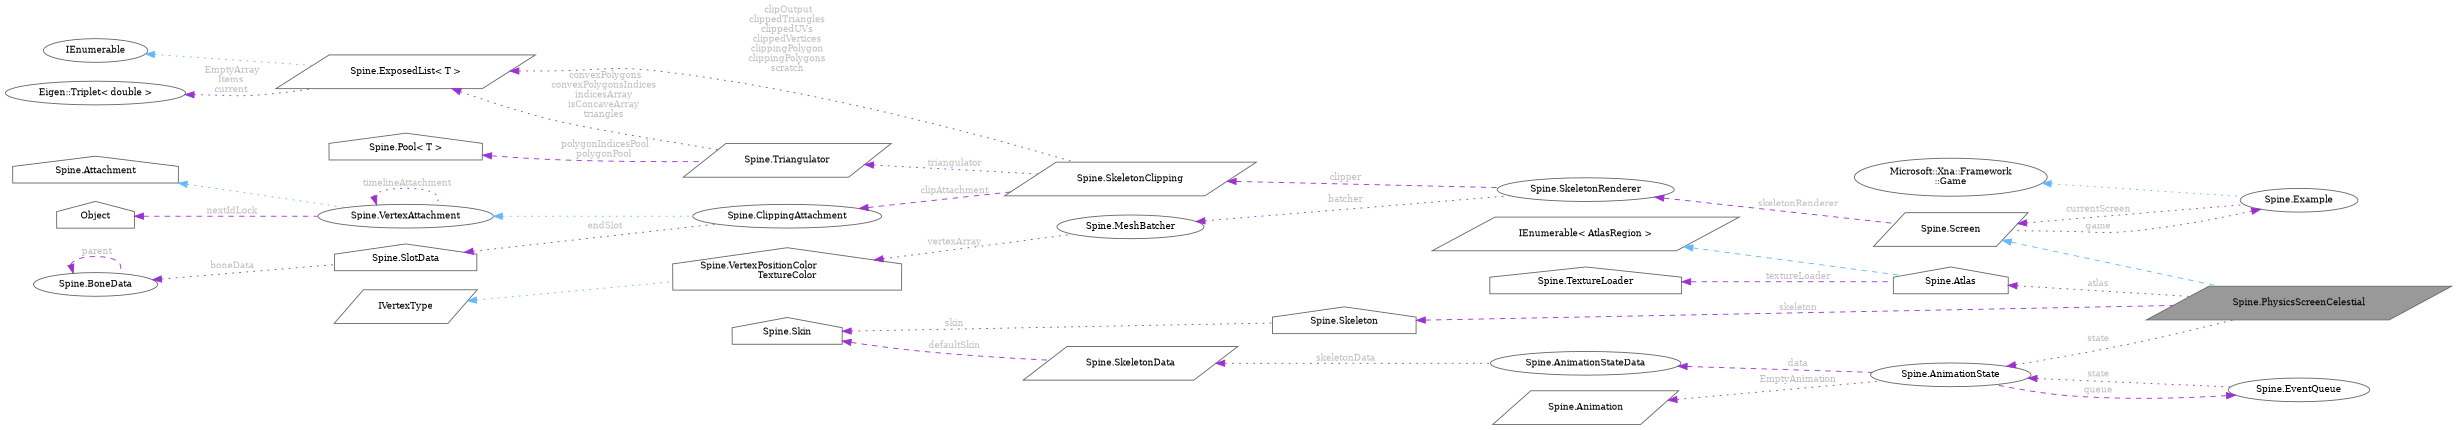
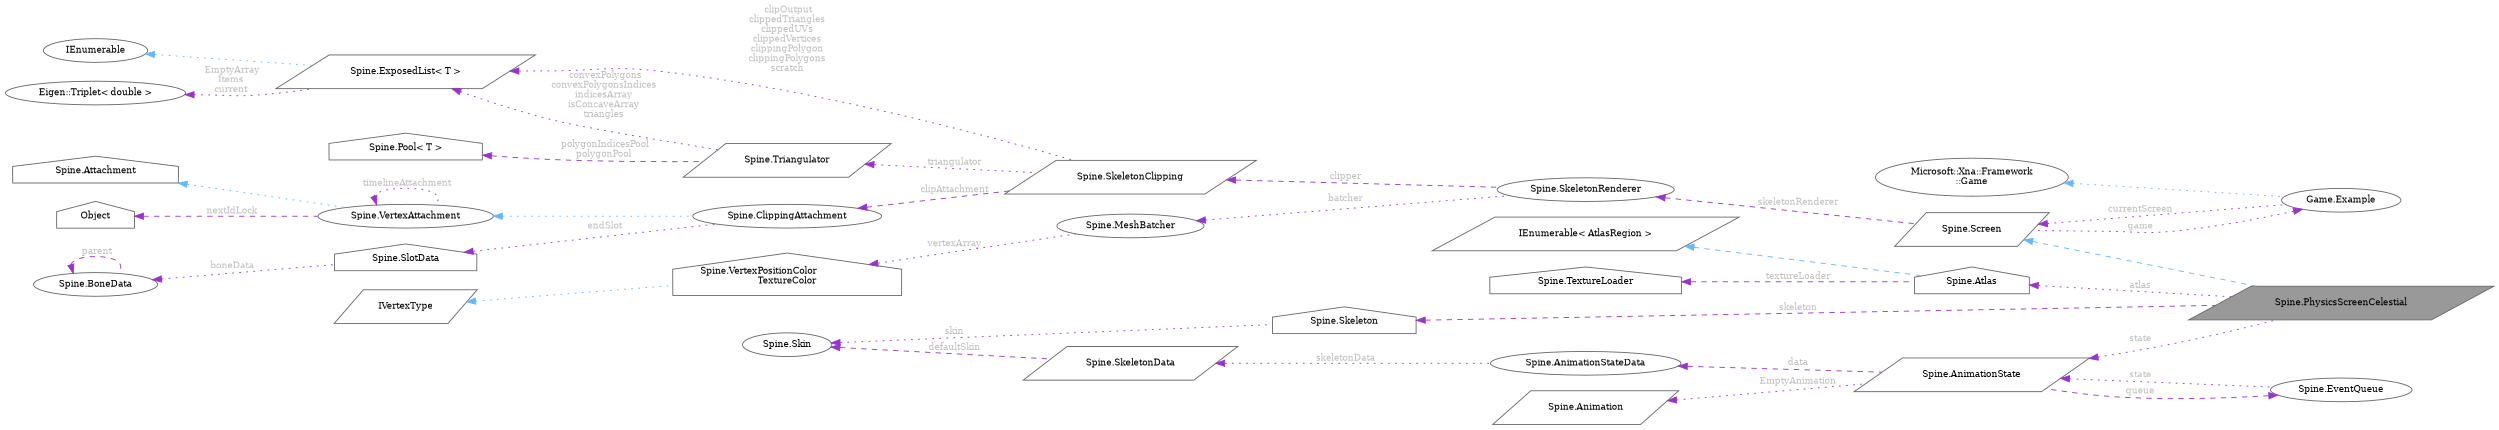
(2299, 200) -> (2341, 200)
(787, 332) -> (787, 345)
(1951, 375) -> (1972, 375)
